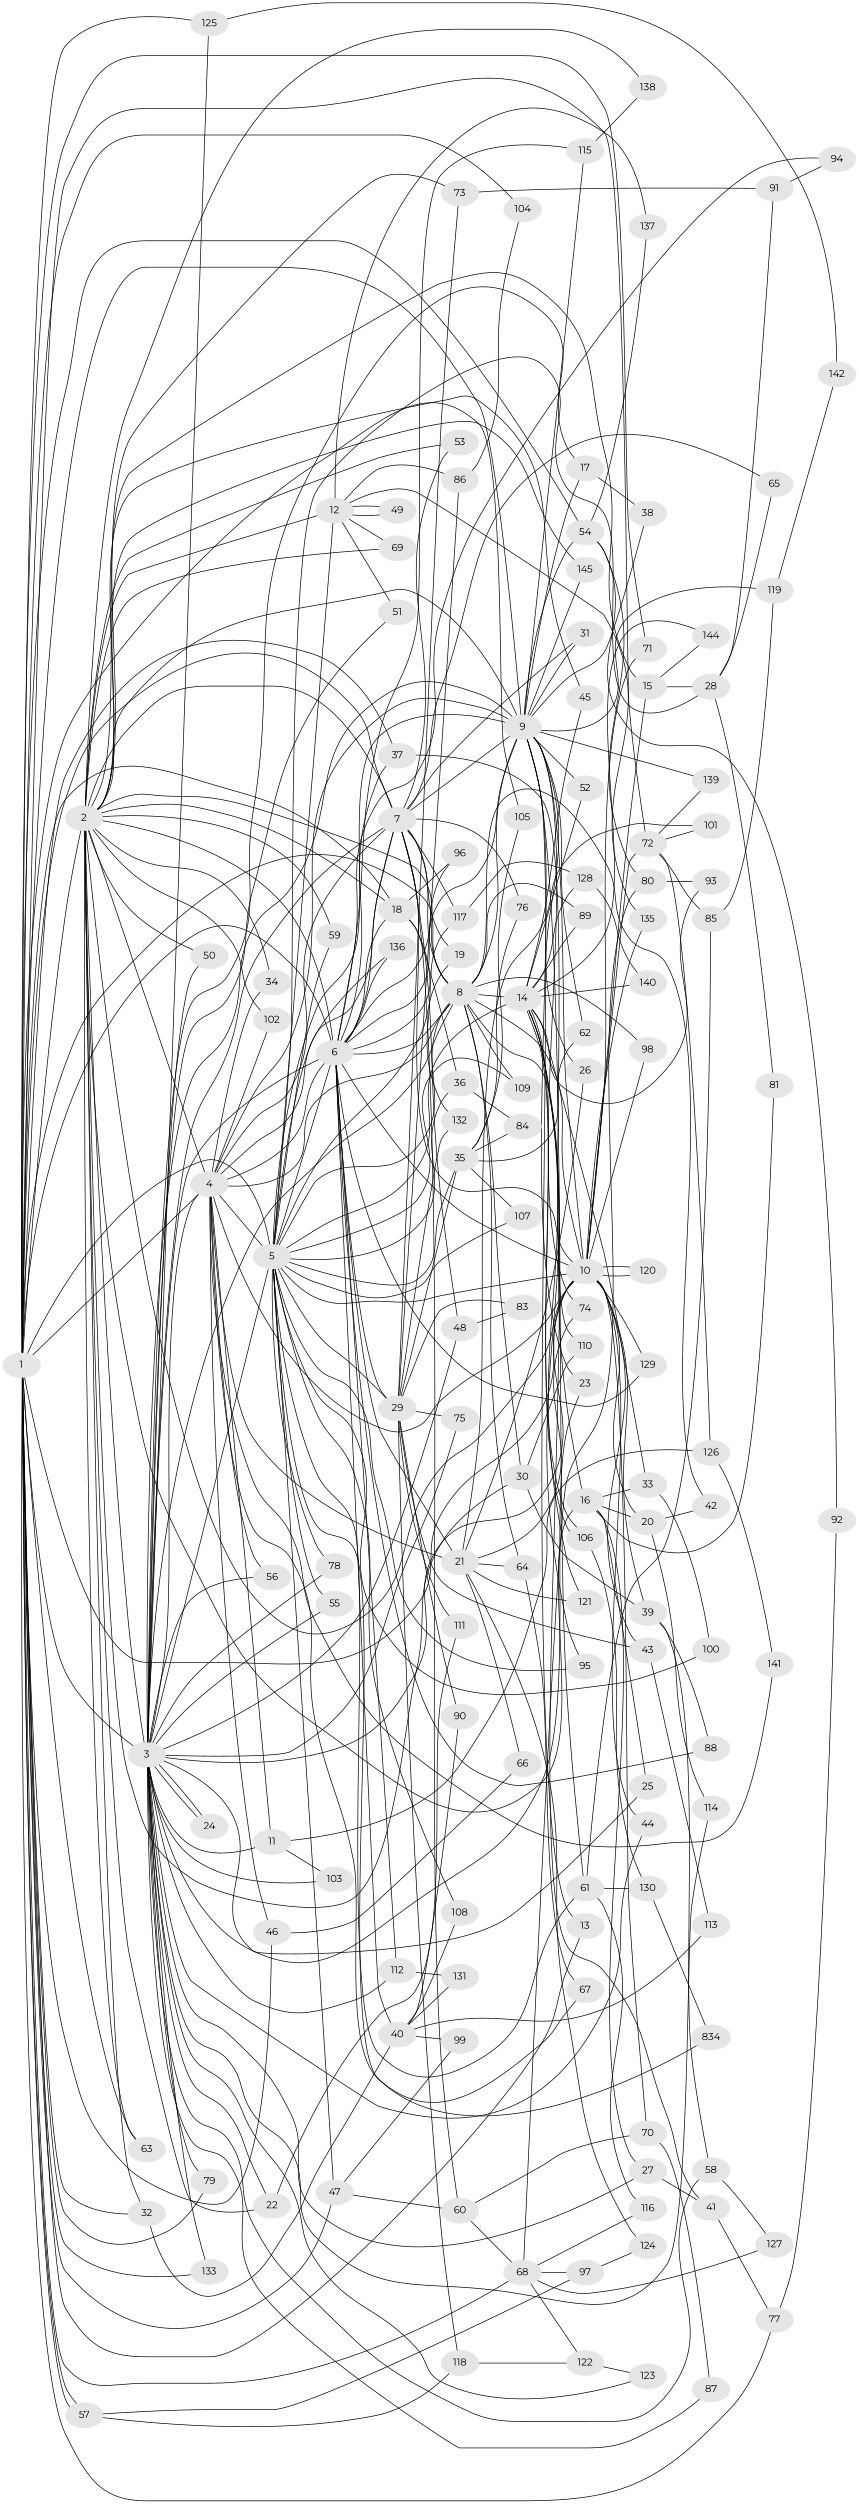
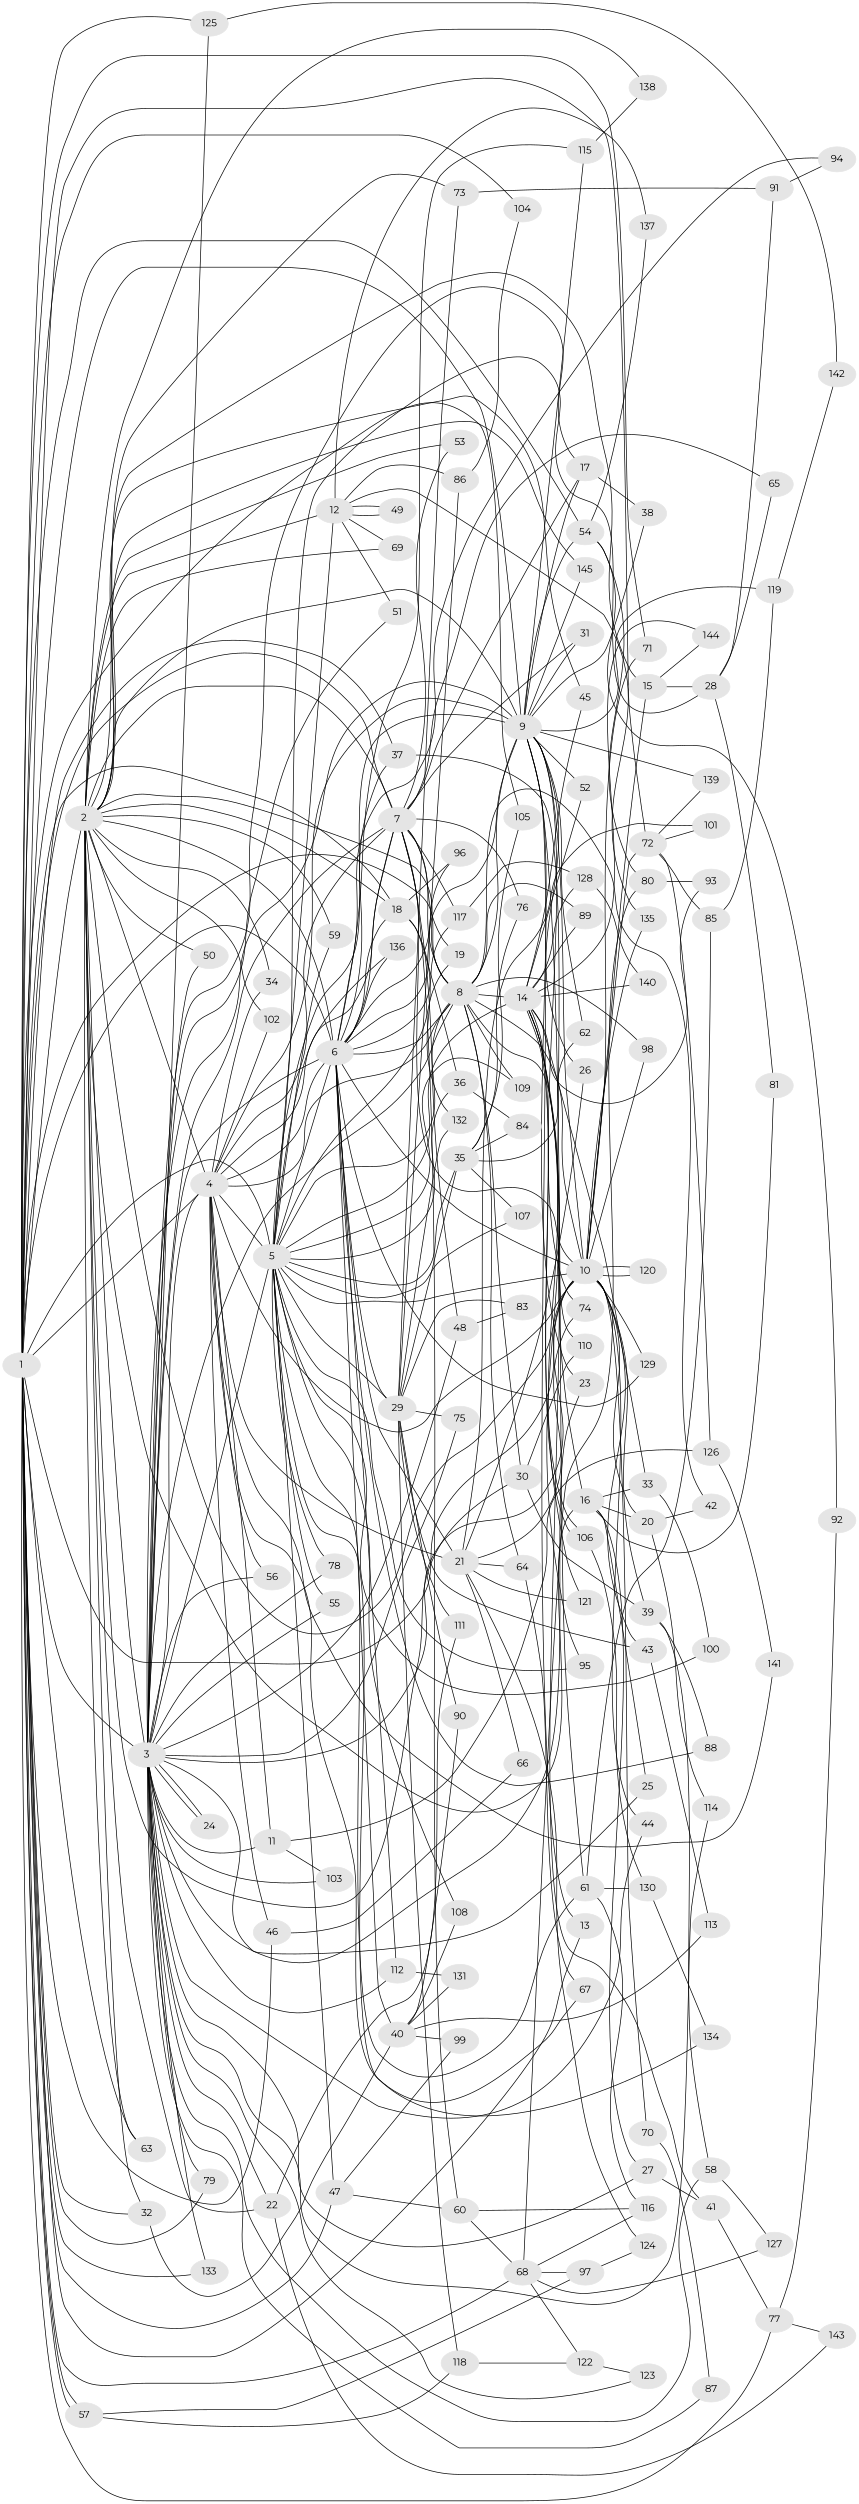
(460, 773) -> (488, 642)
(711, 2037) -> (711, 2037)
(549, 2161) -> (554, 2210)
none -> (837, 2336)
